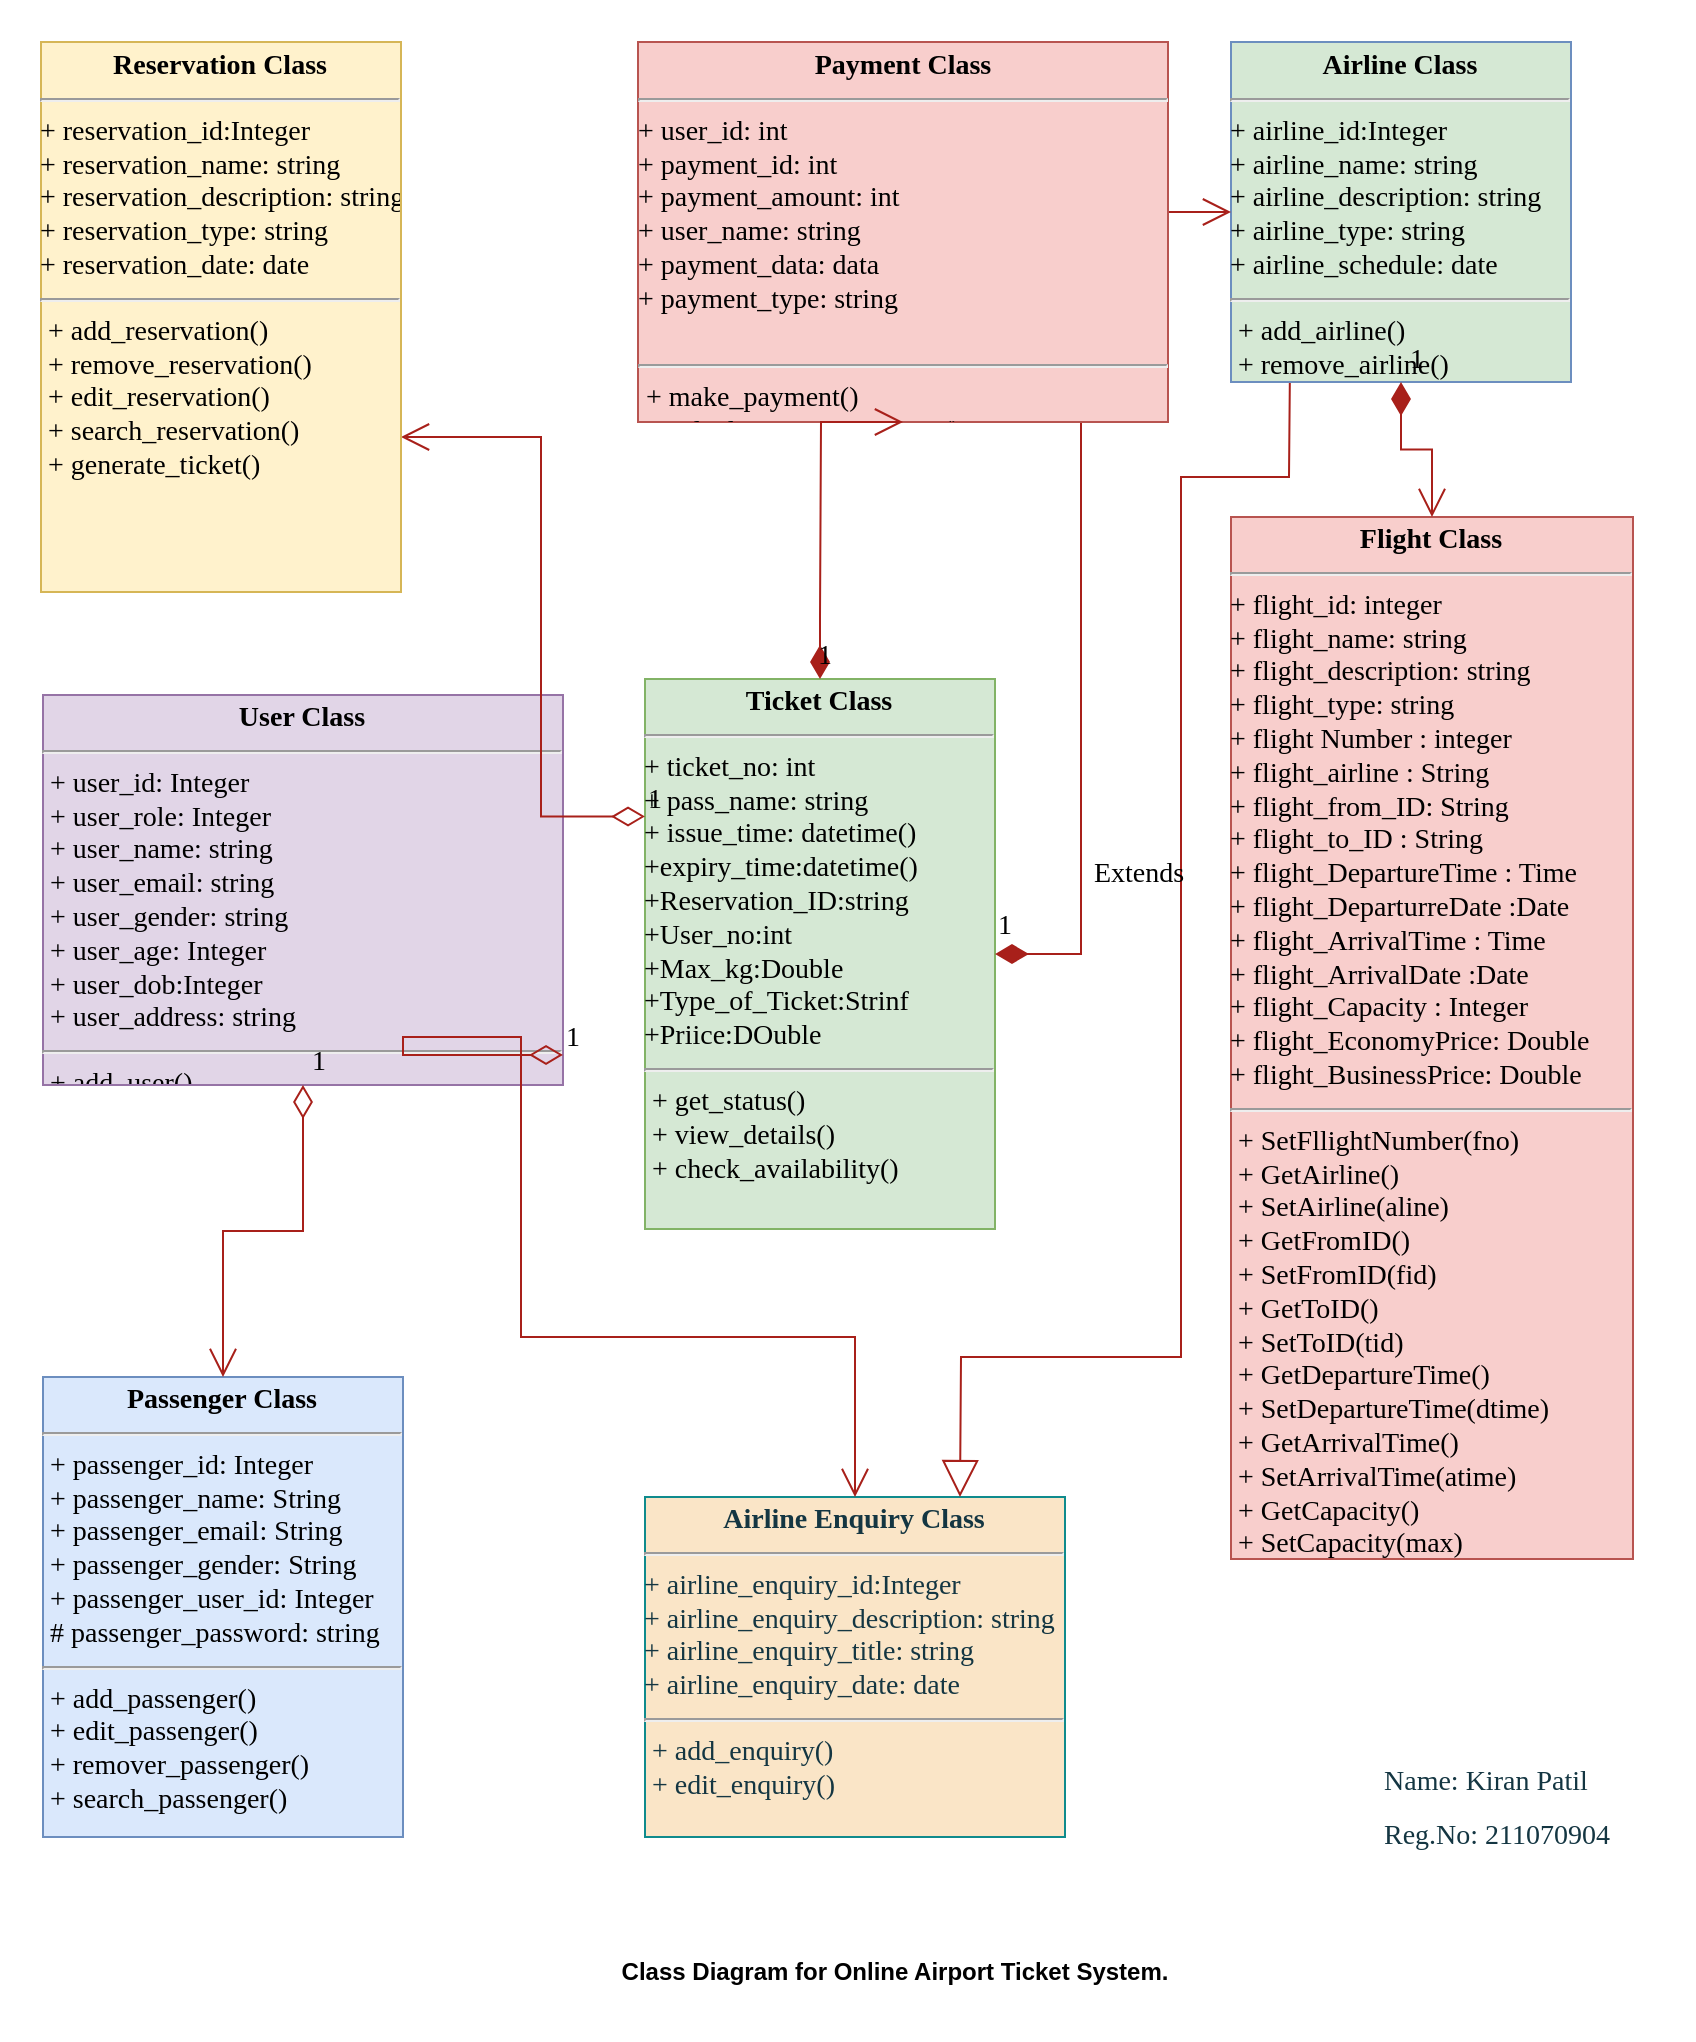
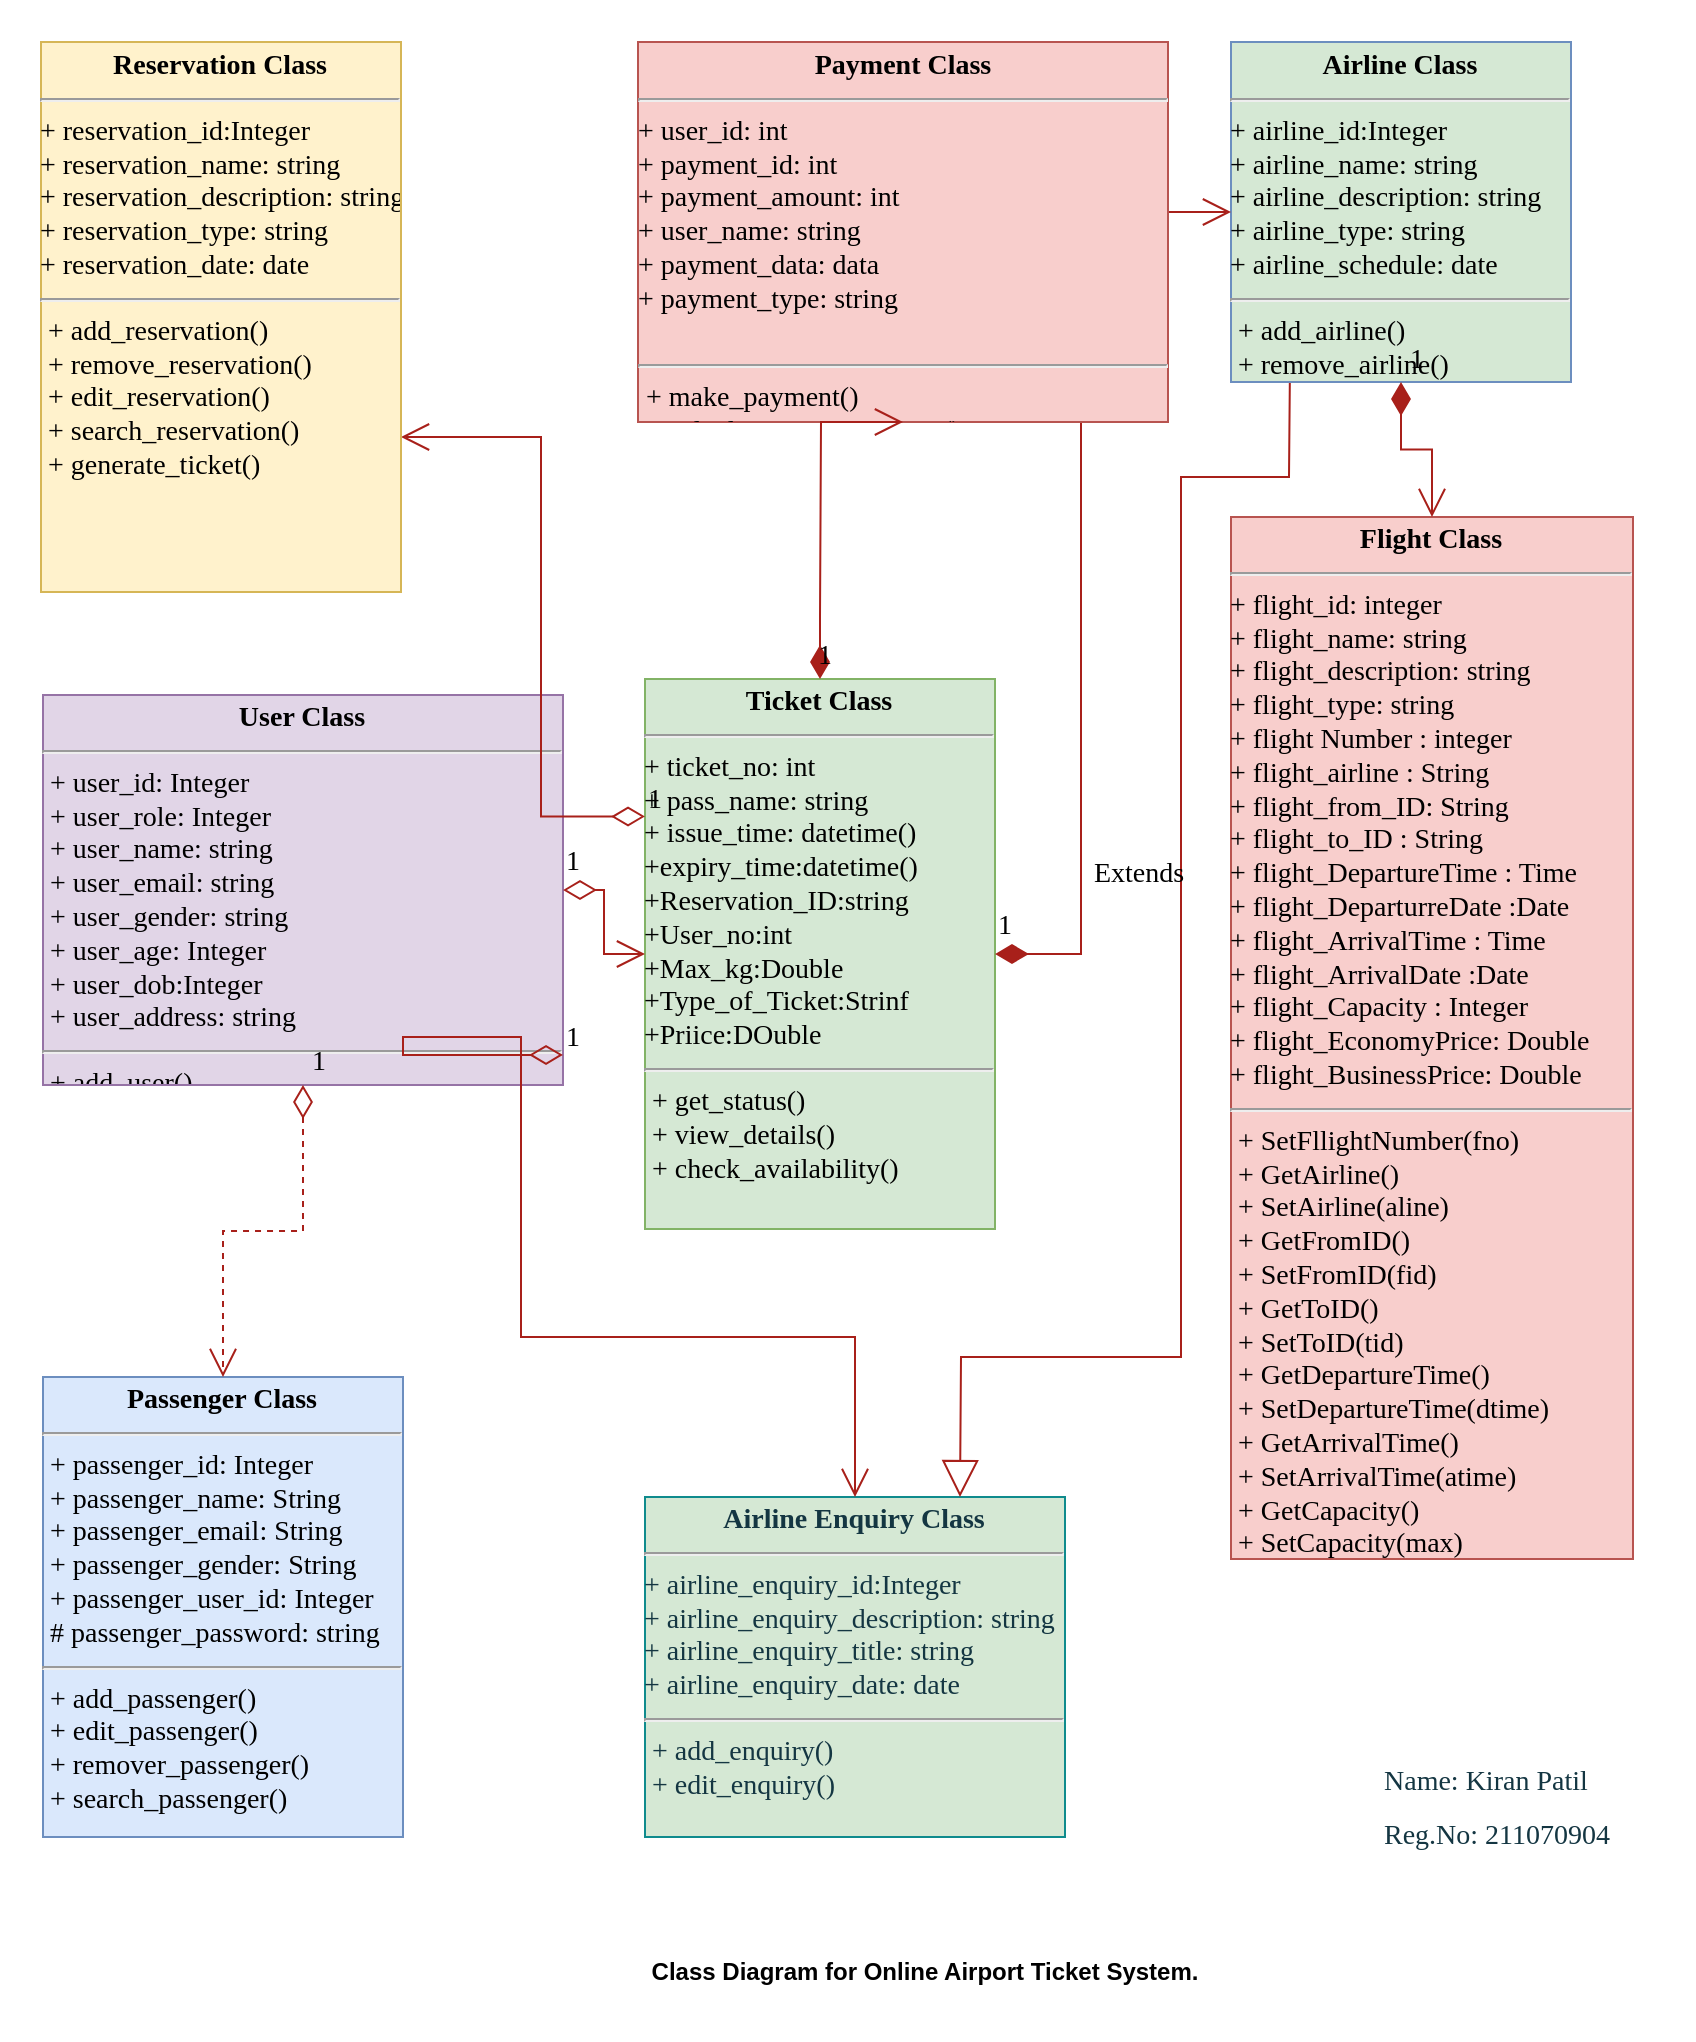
none -> (604, 935)
(248, 1231) -> (248, 1231)
(855, 1667) -> (855, 1667)
(894, 1973) -> (924, 1973)
